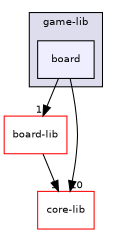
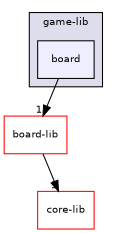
(77, 130) -> none
